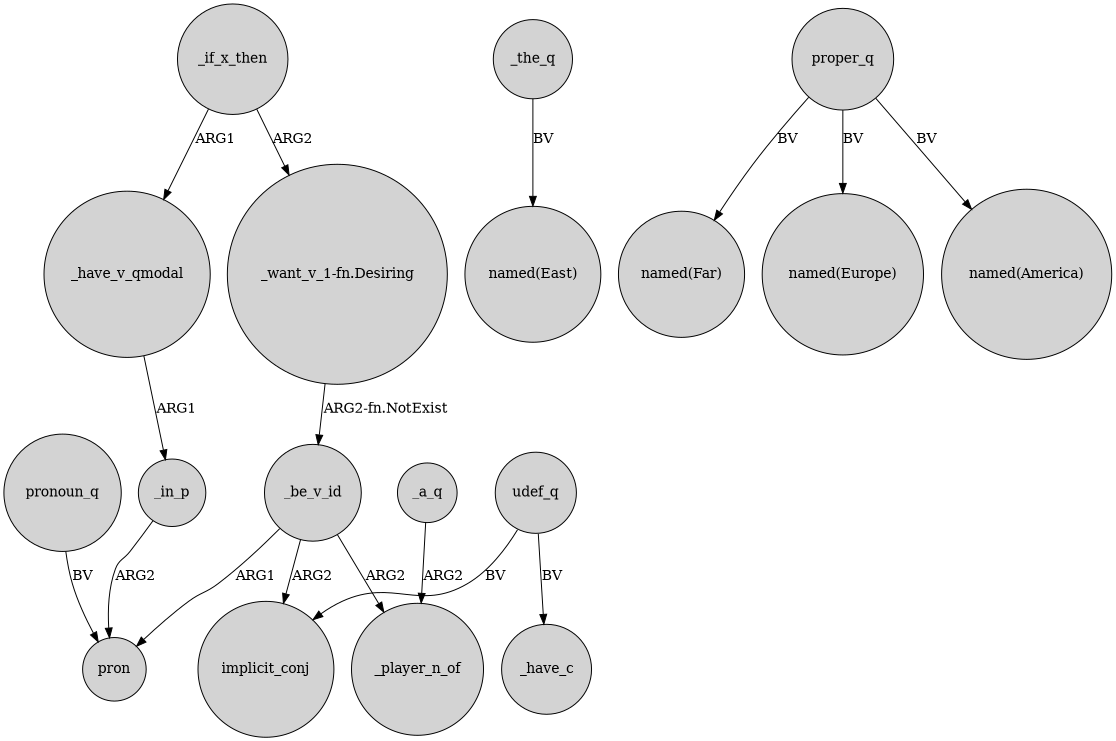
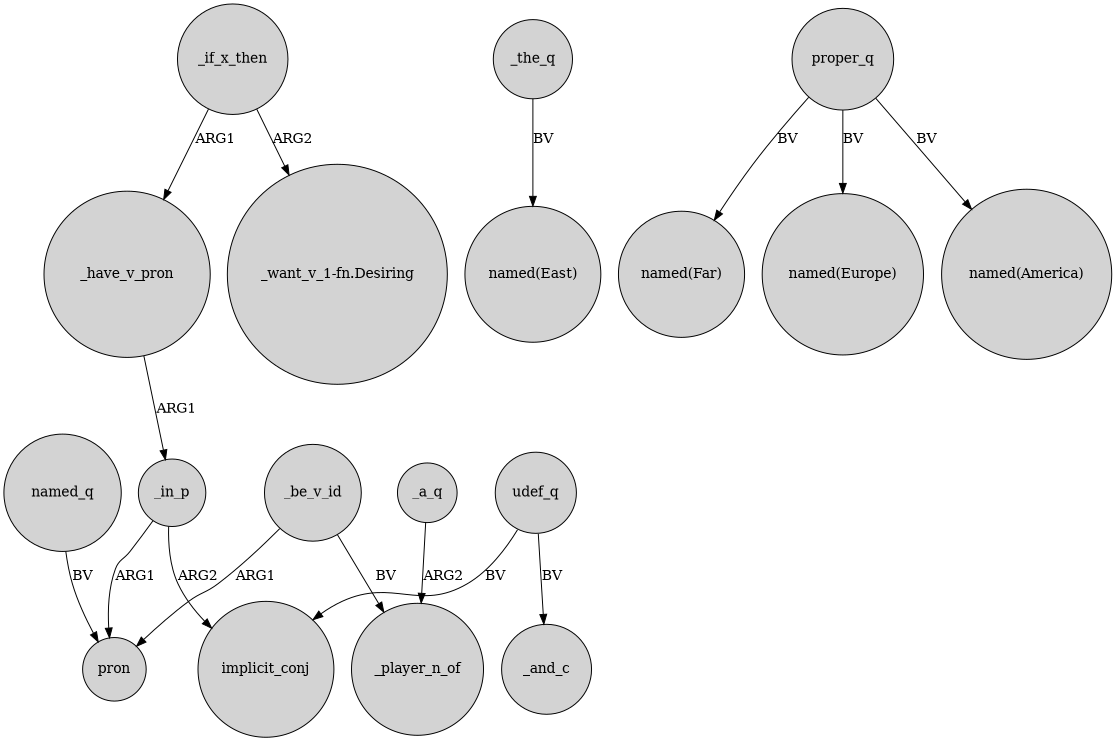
(127, 274) -> (127, 274)
(322, 409) -> none
(63, 493) -> (63, 493)
(293, 567) -> (176, 578)
(135, 576) -> (135, 576)
(386, 576) -> (386, 576)
(547, 669) -> (547, 669)
